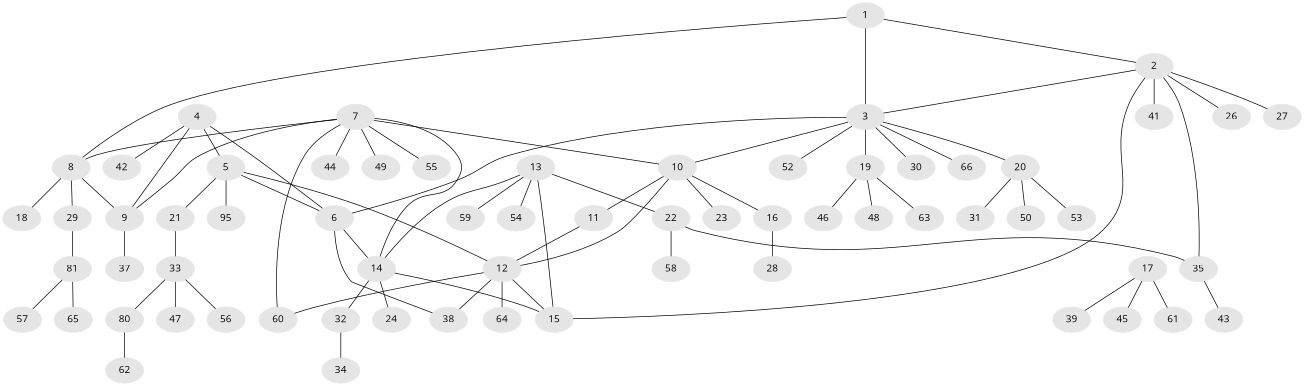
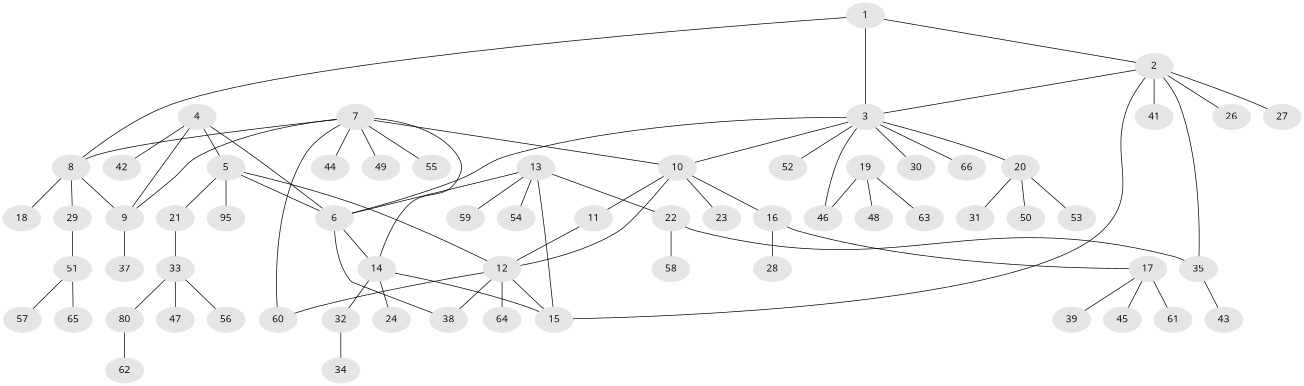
(865, 142) -> (836, 165)
(444, 203) -> (460, 187)
none -> (956, 259)
(73, 269) -> (73, 269)
